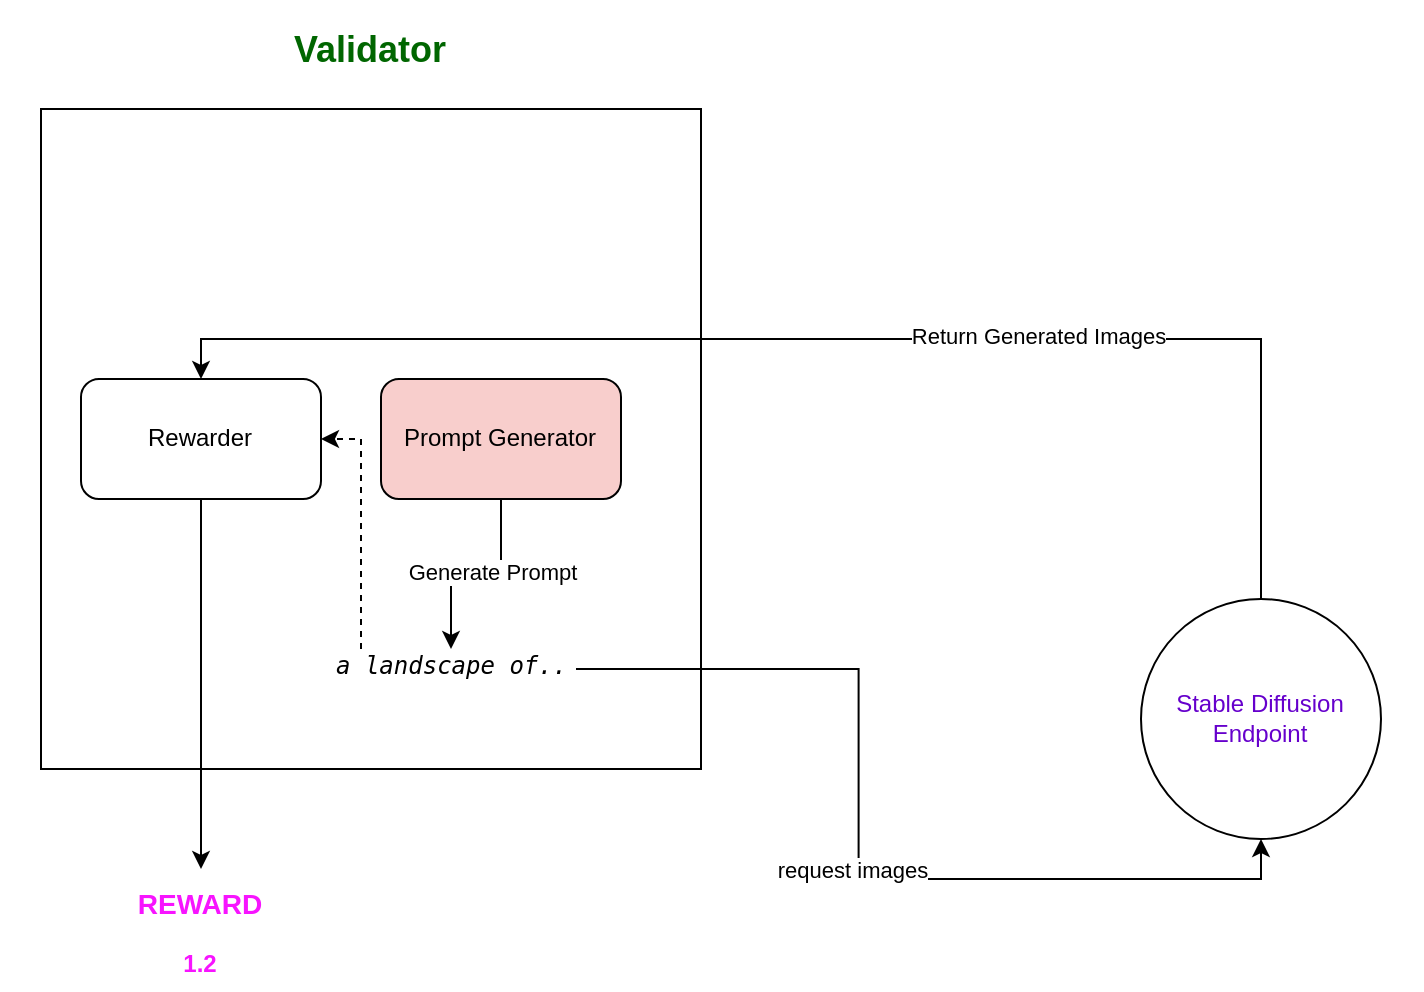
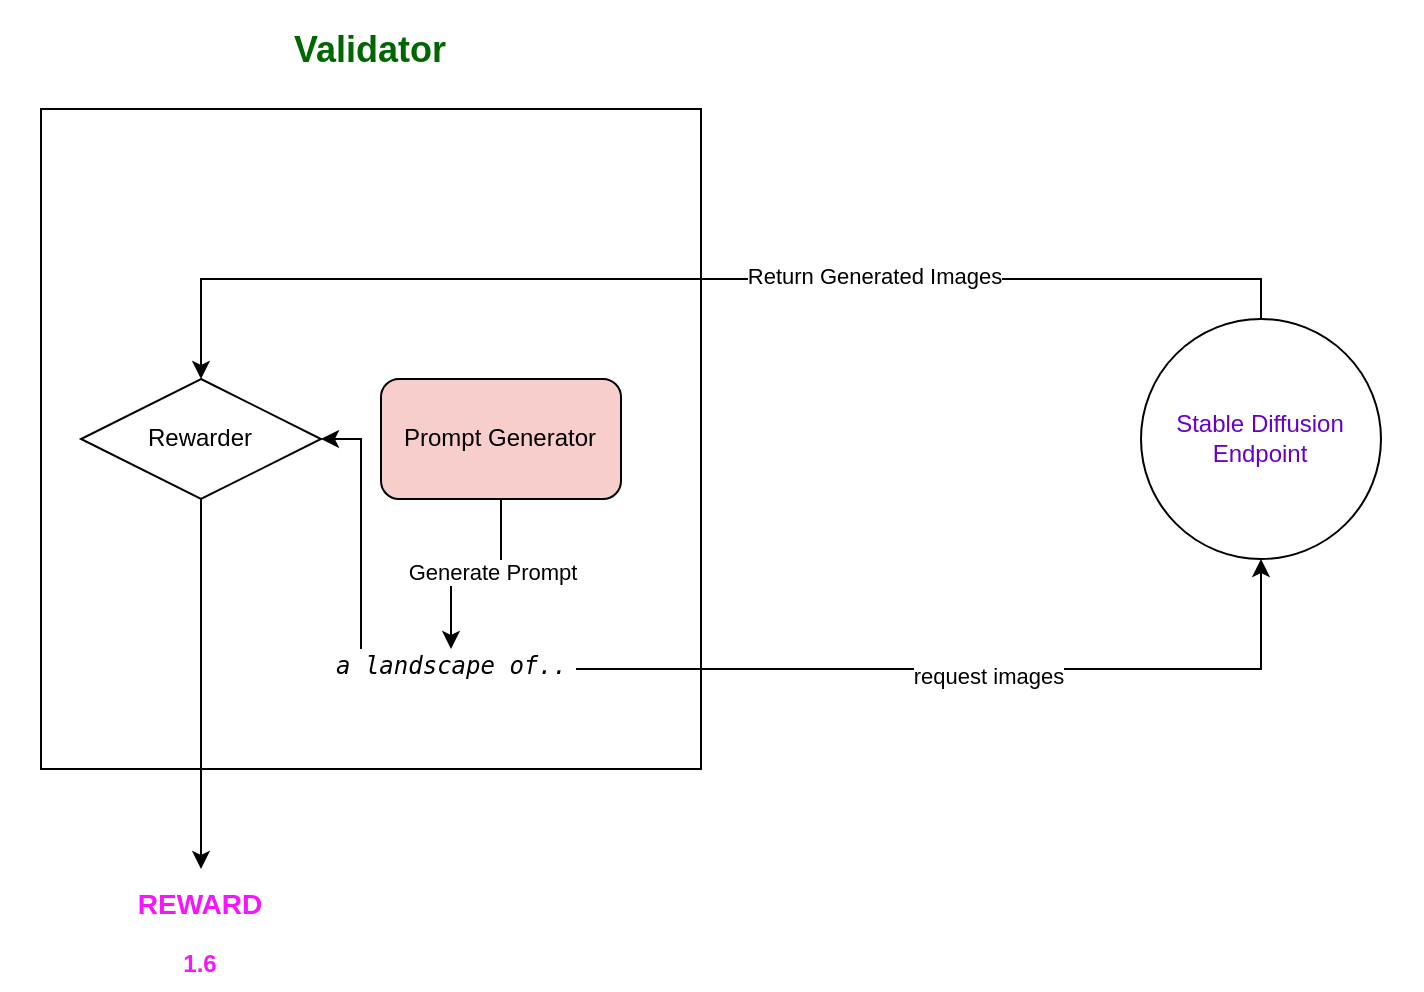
(201, 439) -> (201, 439)
(361, 528) -> (361, 528)
(1261, 719) -> (1261, 439)
(201, 919) -> (201, 919)
